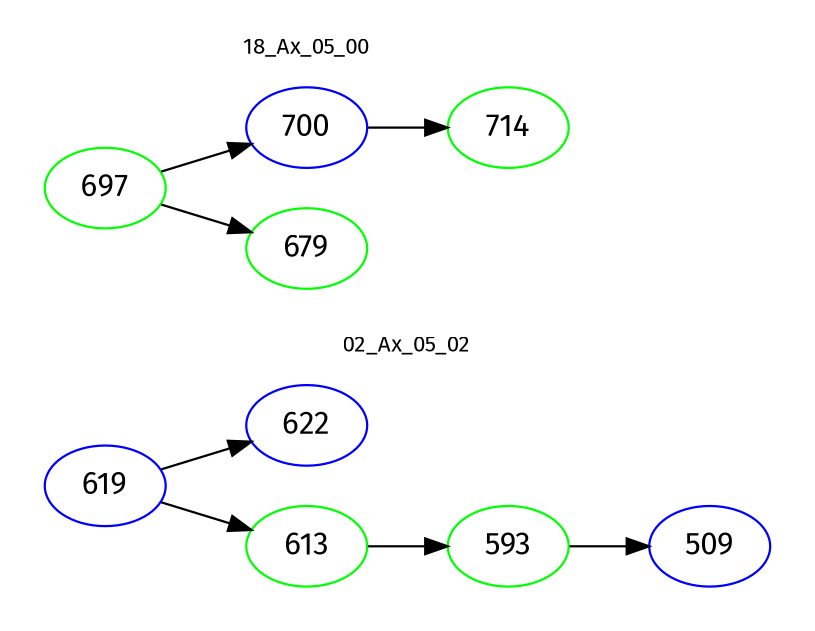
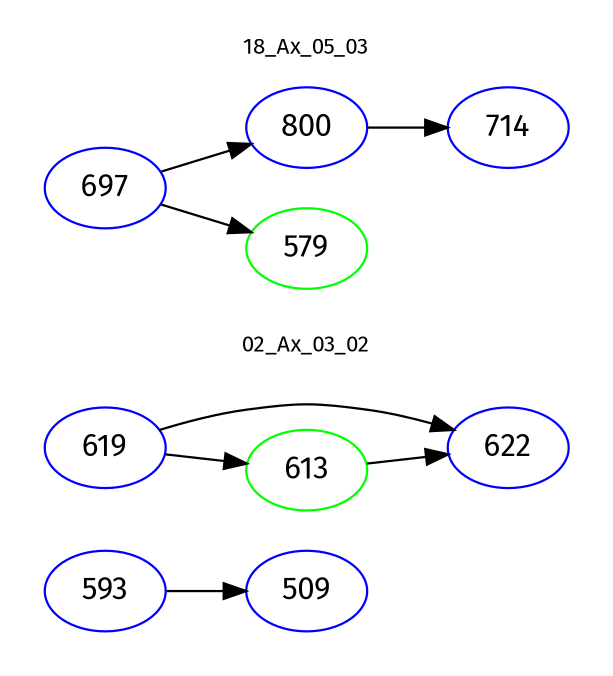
(307, 48) -> (307, 48)
(307, 128) -> (307, 128)
(508, 128) -> (508, 128)
(105, 188) -> (105, 188)
(307, 249) -> (307, 249)
(407, 346) -> (307, 346)
(397, 546) -> (396, 460)
(508, 546) -> (105, 591)
